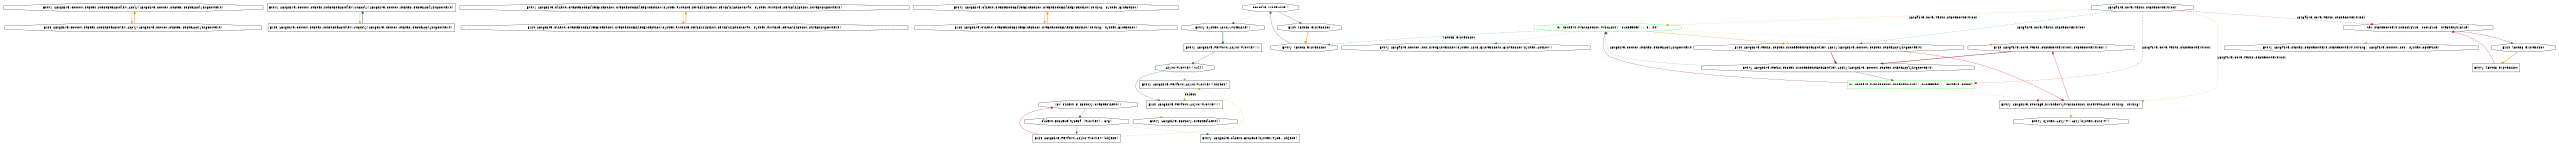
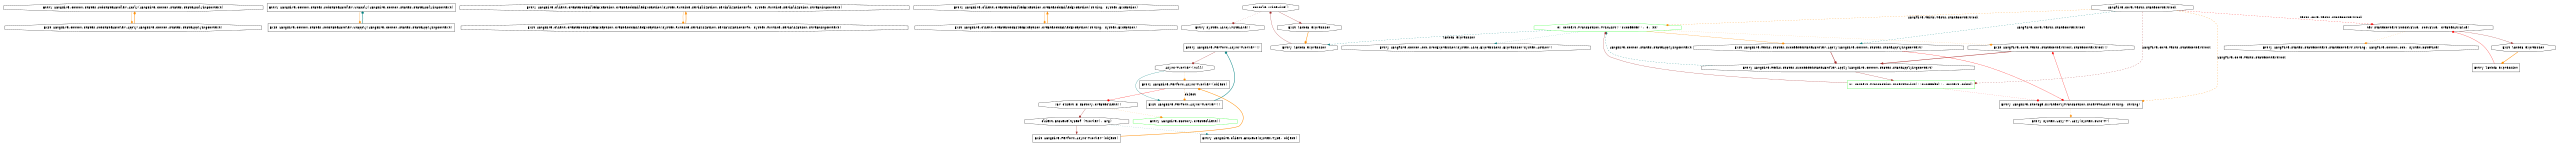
(1943, 18) -> (1943, 18)
(2331, 18) -> (2331, 18)
(1223, 37) -> (1234, 81)
(1023, 117) -> (1137, 94)
(1185, 122) -> (1185, 122)
(1158, 129) -> (1158, 129)
(1212, 130) -> (1212, 130)
